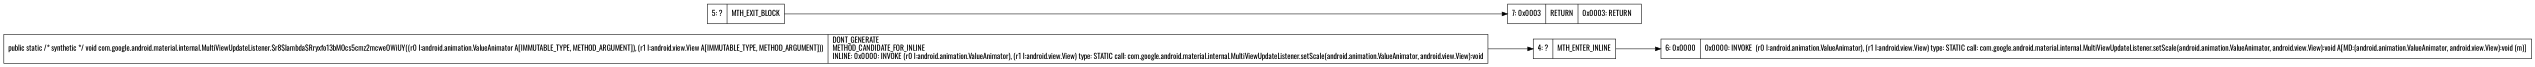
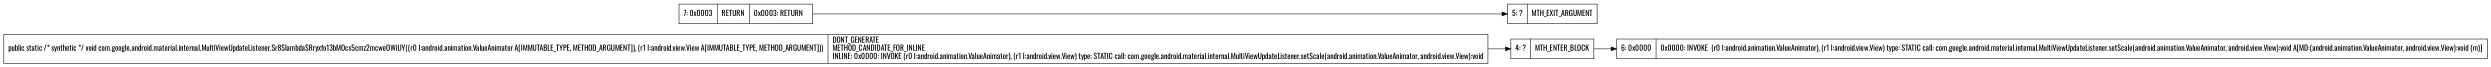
(756, 14) -> (1562, 14)
(1143, 14) -> (1157, 14)
(1584, 49) -> (1562, 49)
